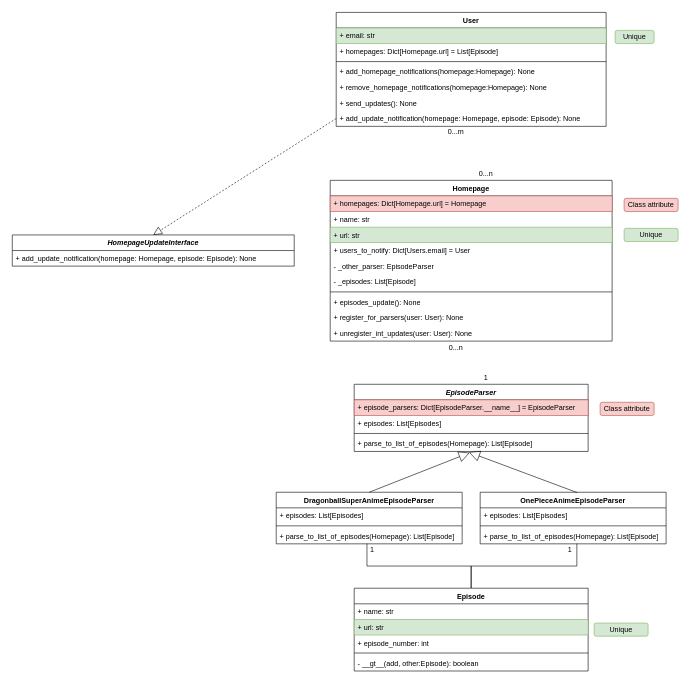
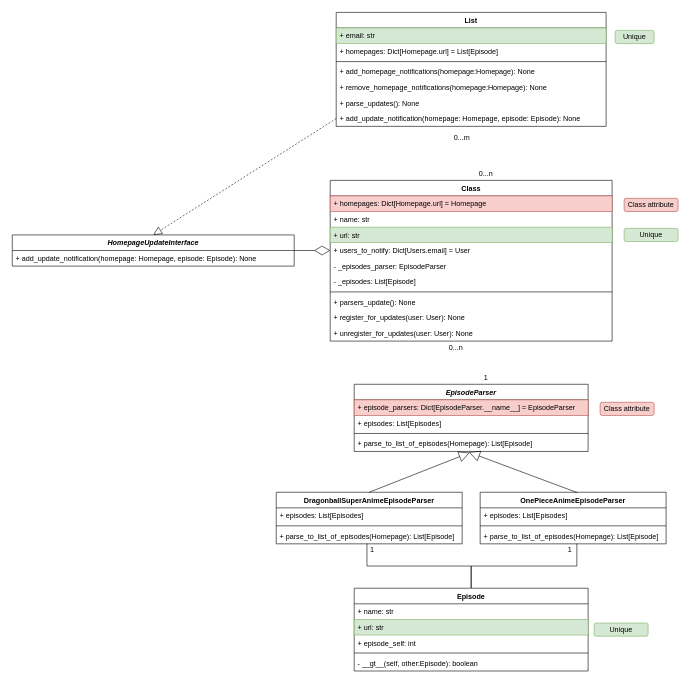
(471, 20) -> (471, 20)
(381, 103) -> (383, 103)
(456, 132) -> (462, 138)
(471, 188) -> (471, 188)
none -> (306, 251)
(390, 266) -> (395, 266)
(380, 302) -> (379, 302)
(409, 318) -> (409, 318)
(412, 334) -> (413, 334)
(395, 643) -> (390, 643)
(425, 664) -> (426, 664)
